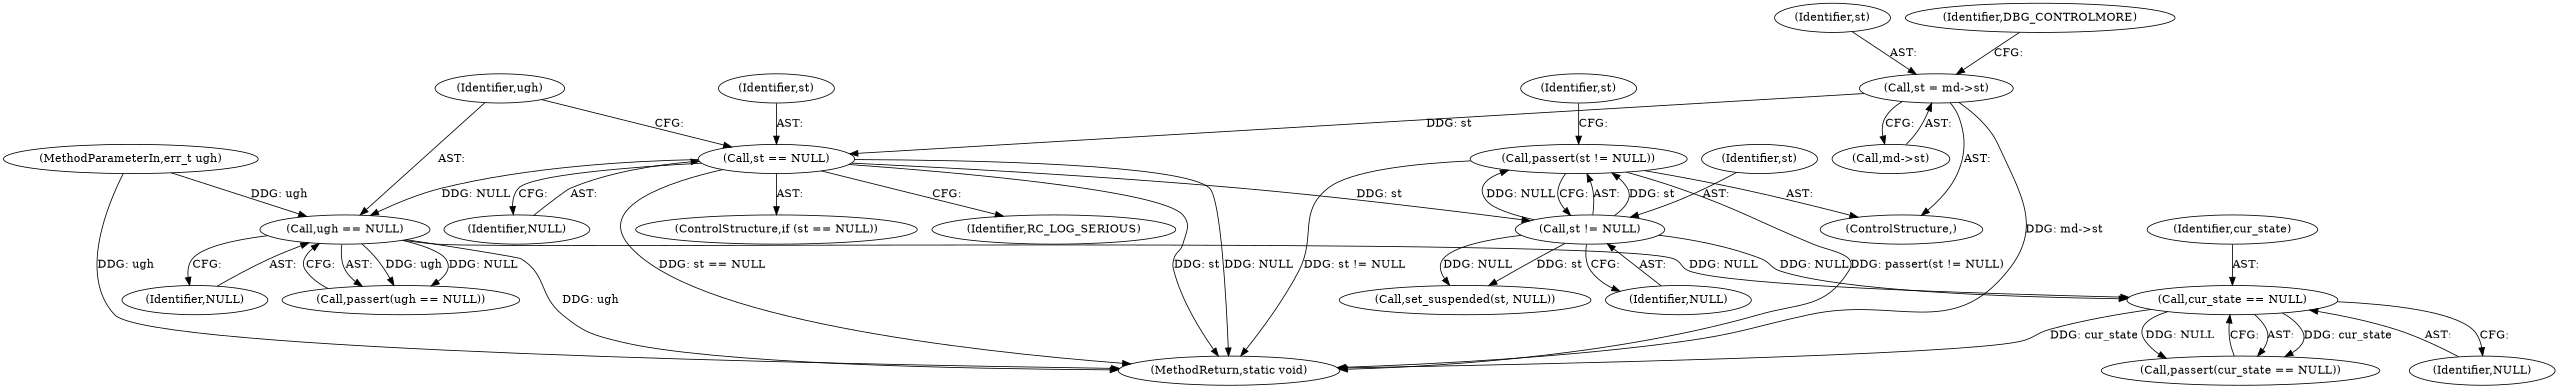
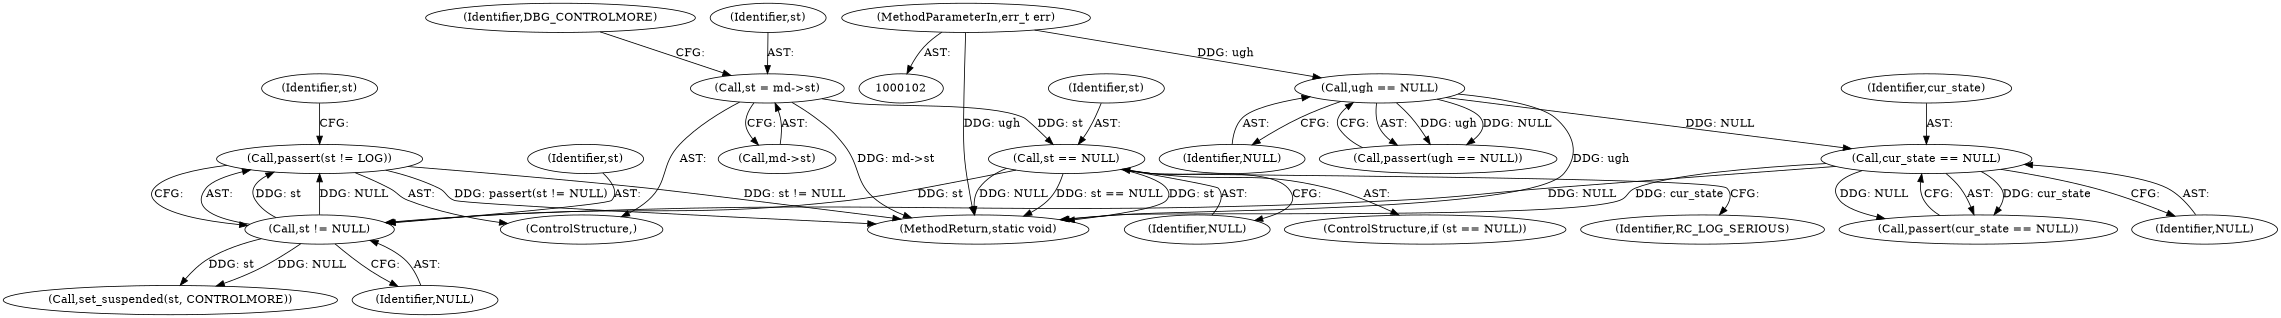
(500, 88) -> none
none -> (901, 88)
(131, 159) -> (966, 18)
(1579, 159) -> (320, 159)
(535, 171) -> none
(1827, 281) -> (1115, 208)
(1465, 300) -> (170, 300)
